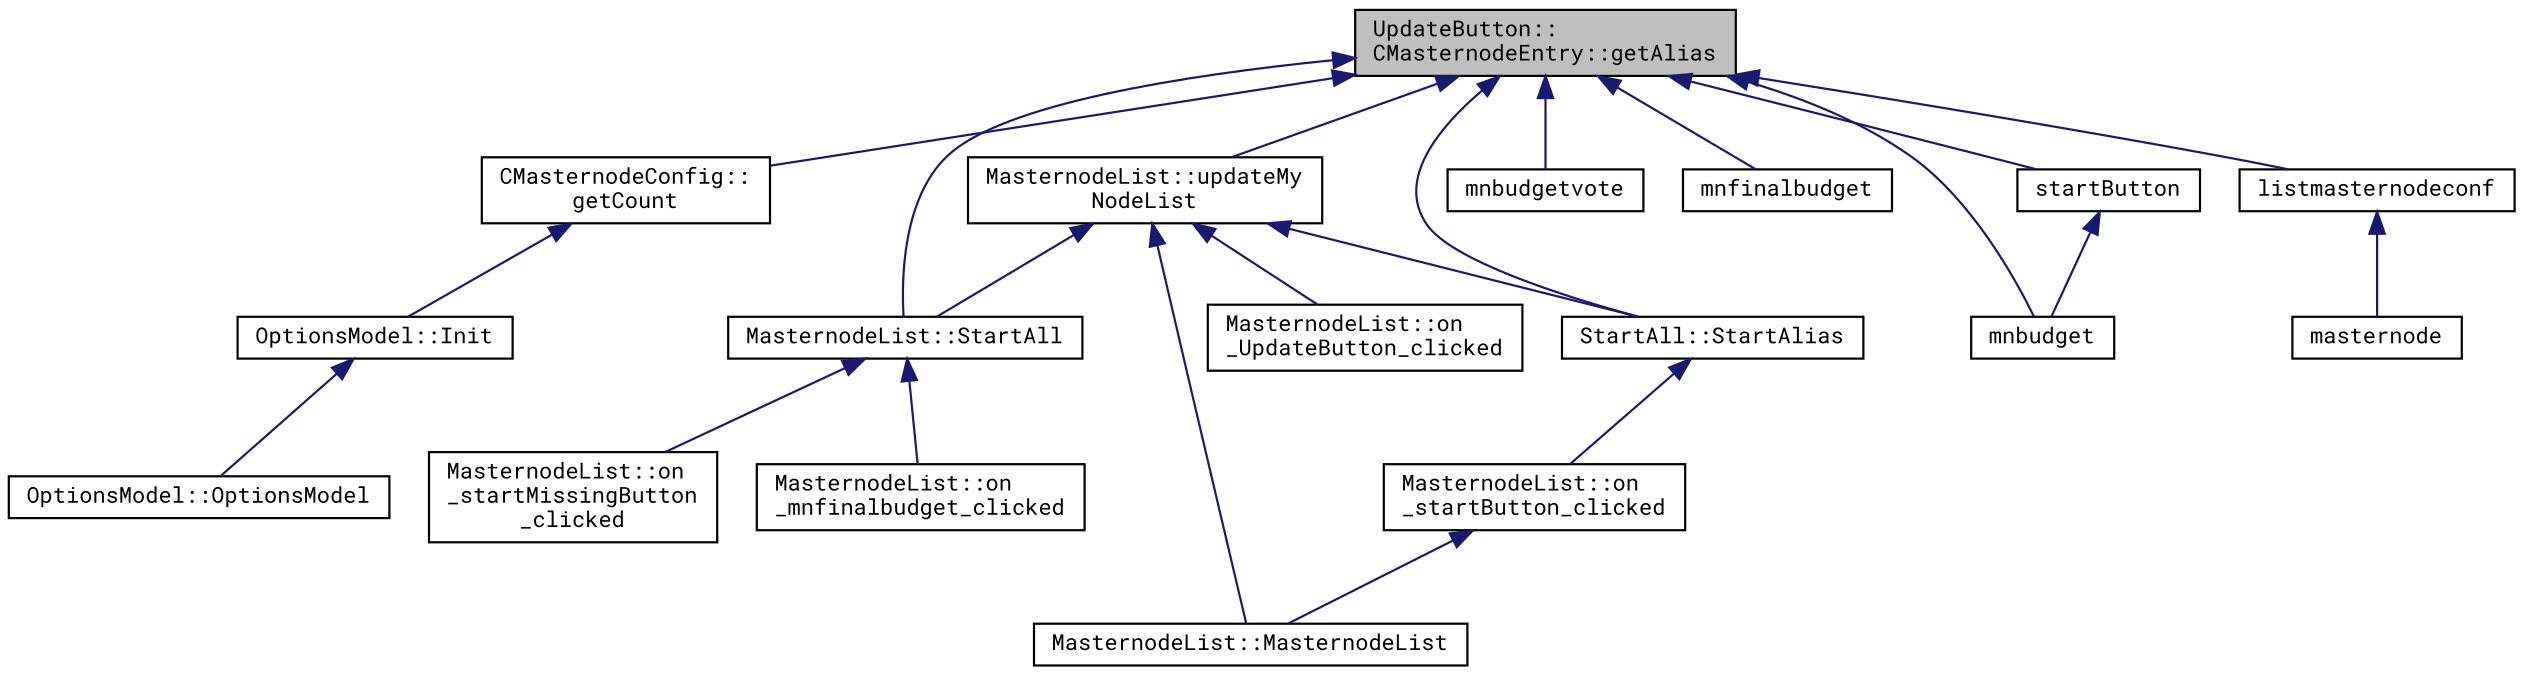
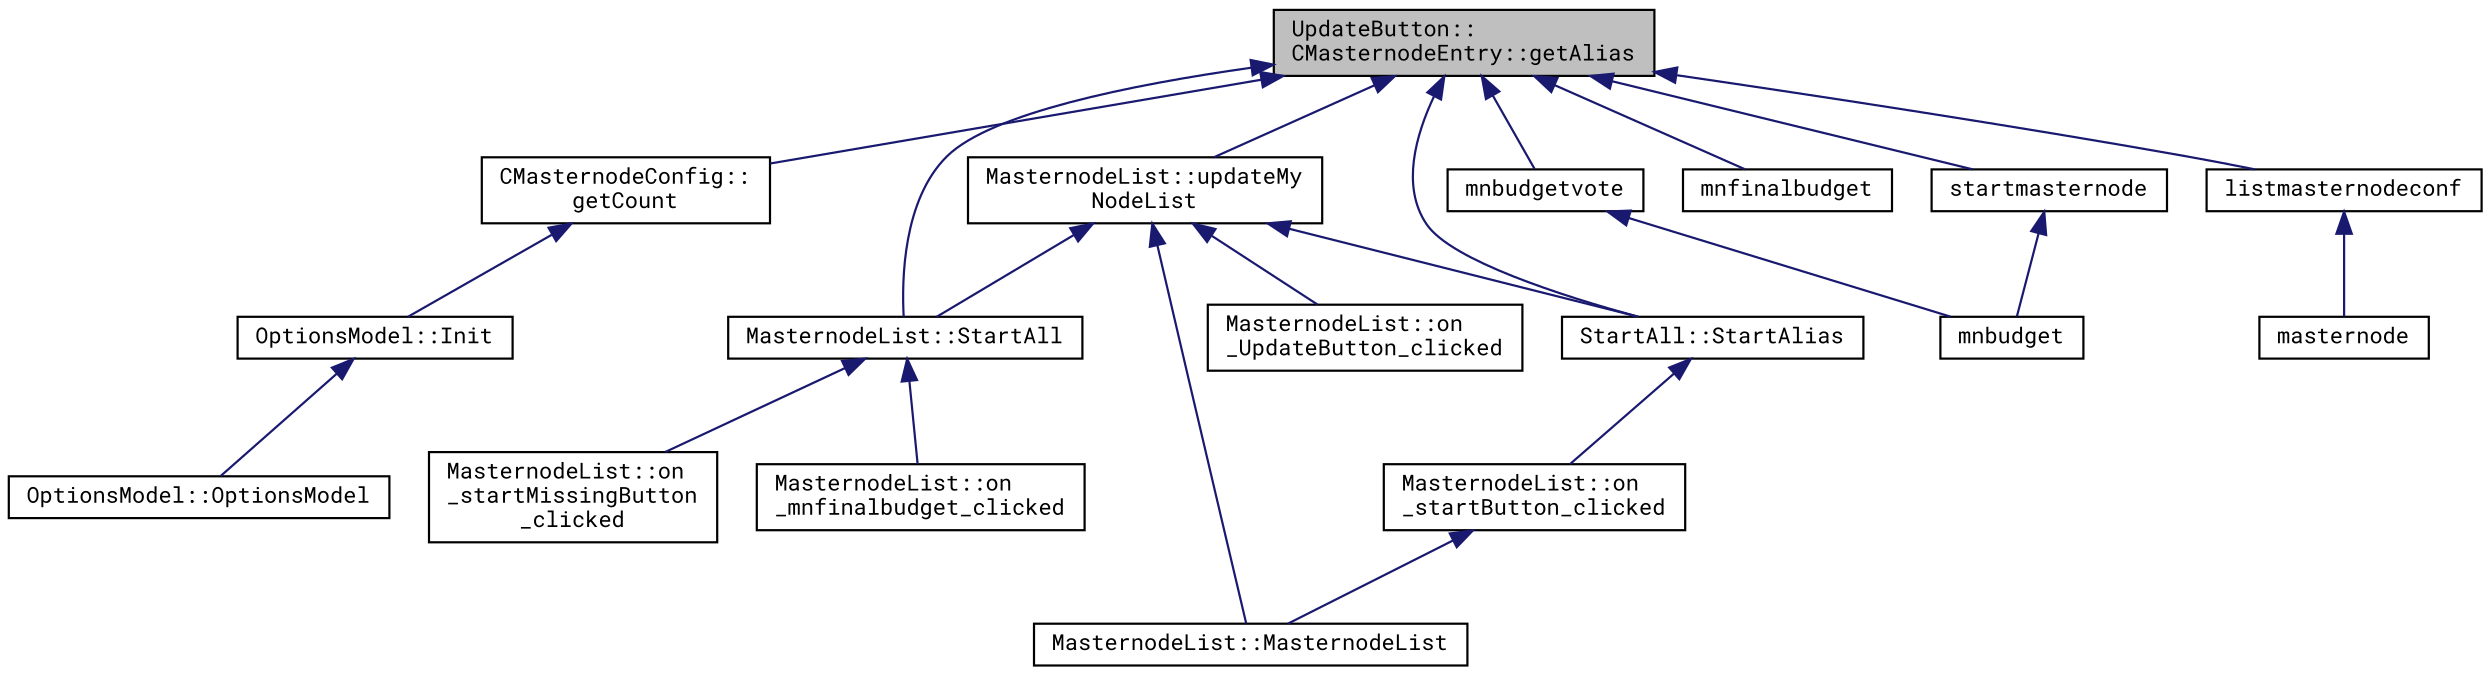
(1920, 164) -> (1789, 267)
(2109, 190) -> (2049, 190)
